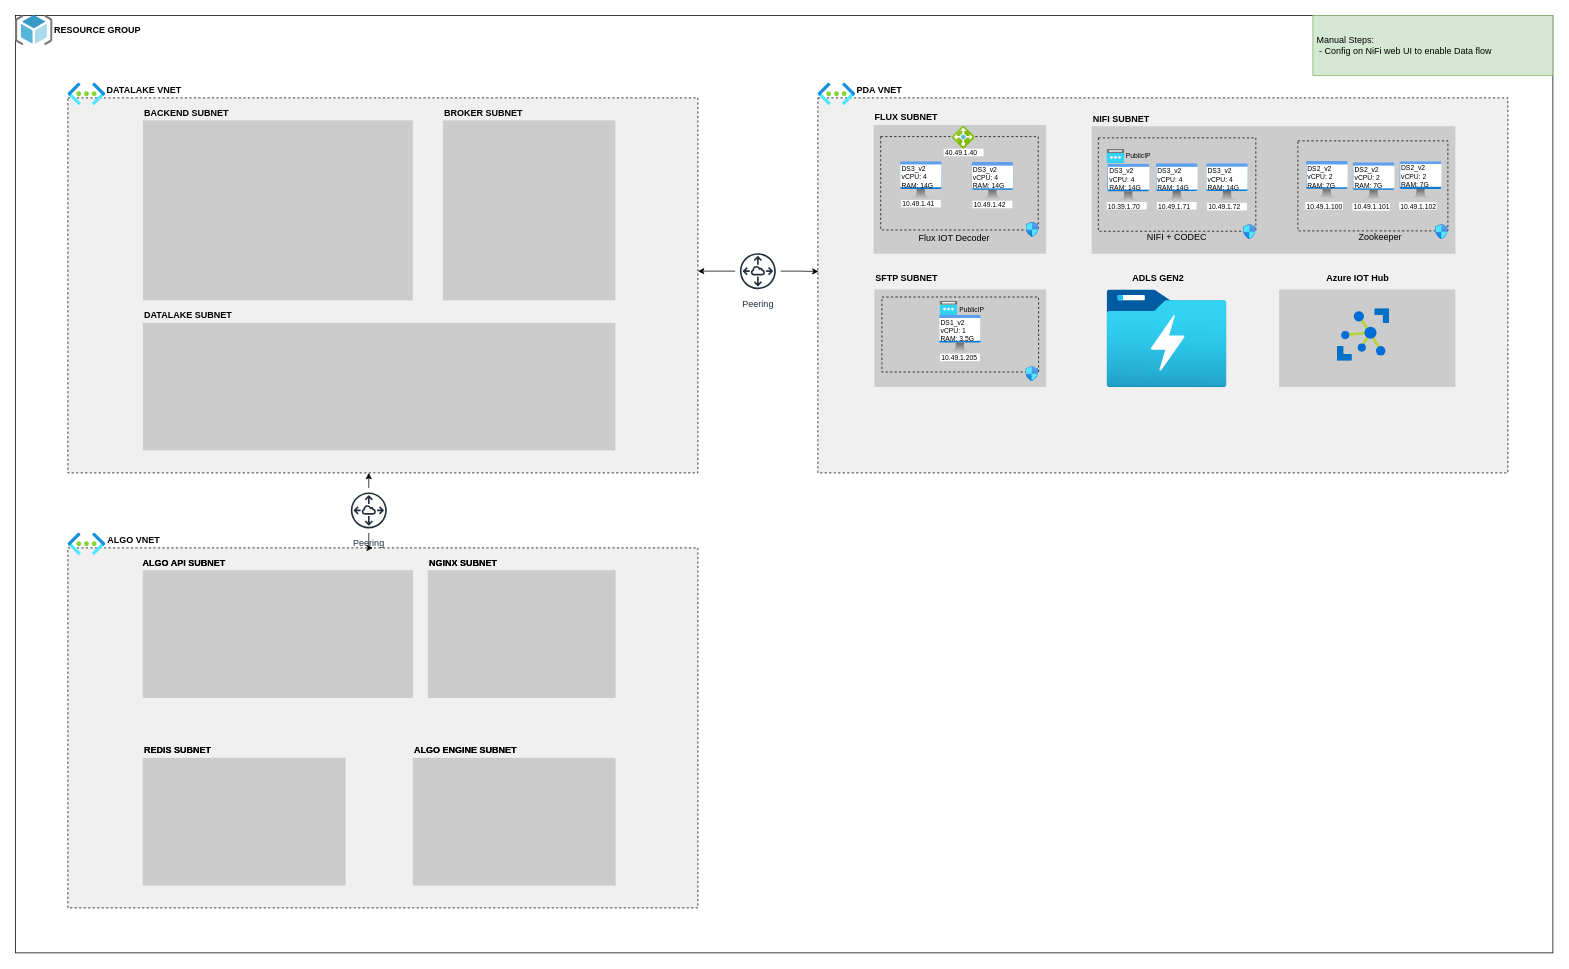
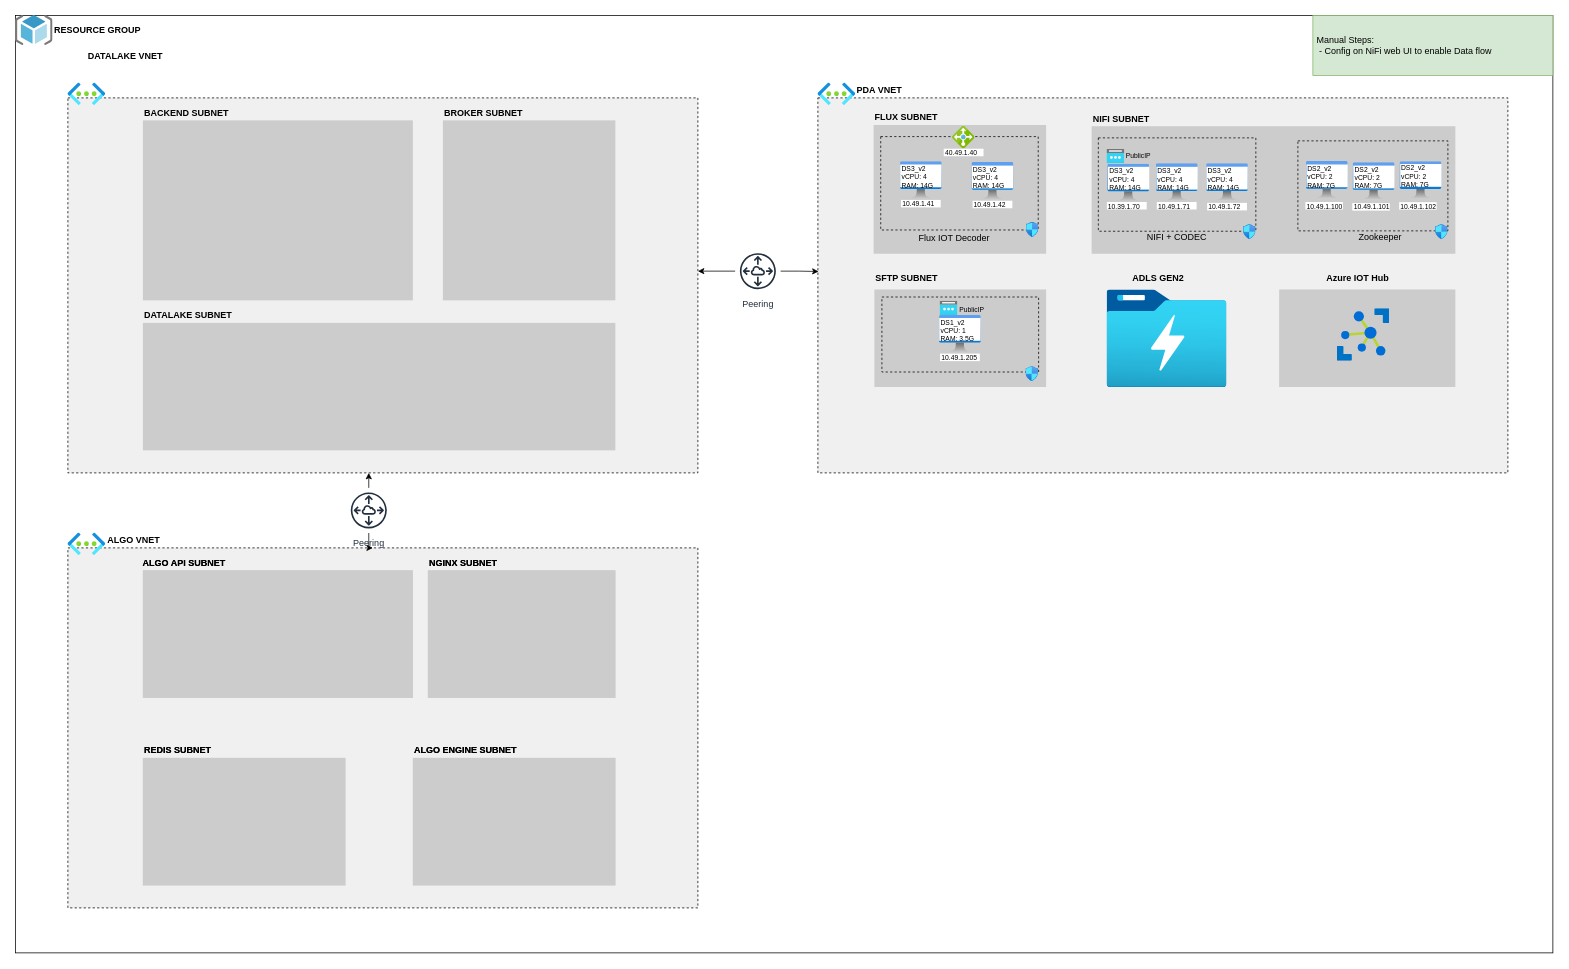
(147, 90) -> (128, 57)
